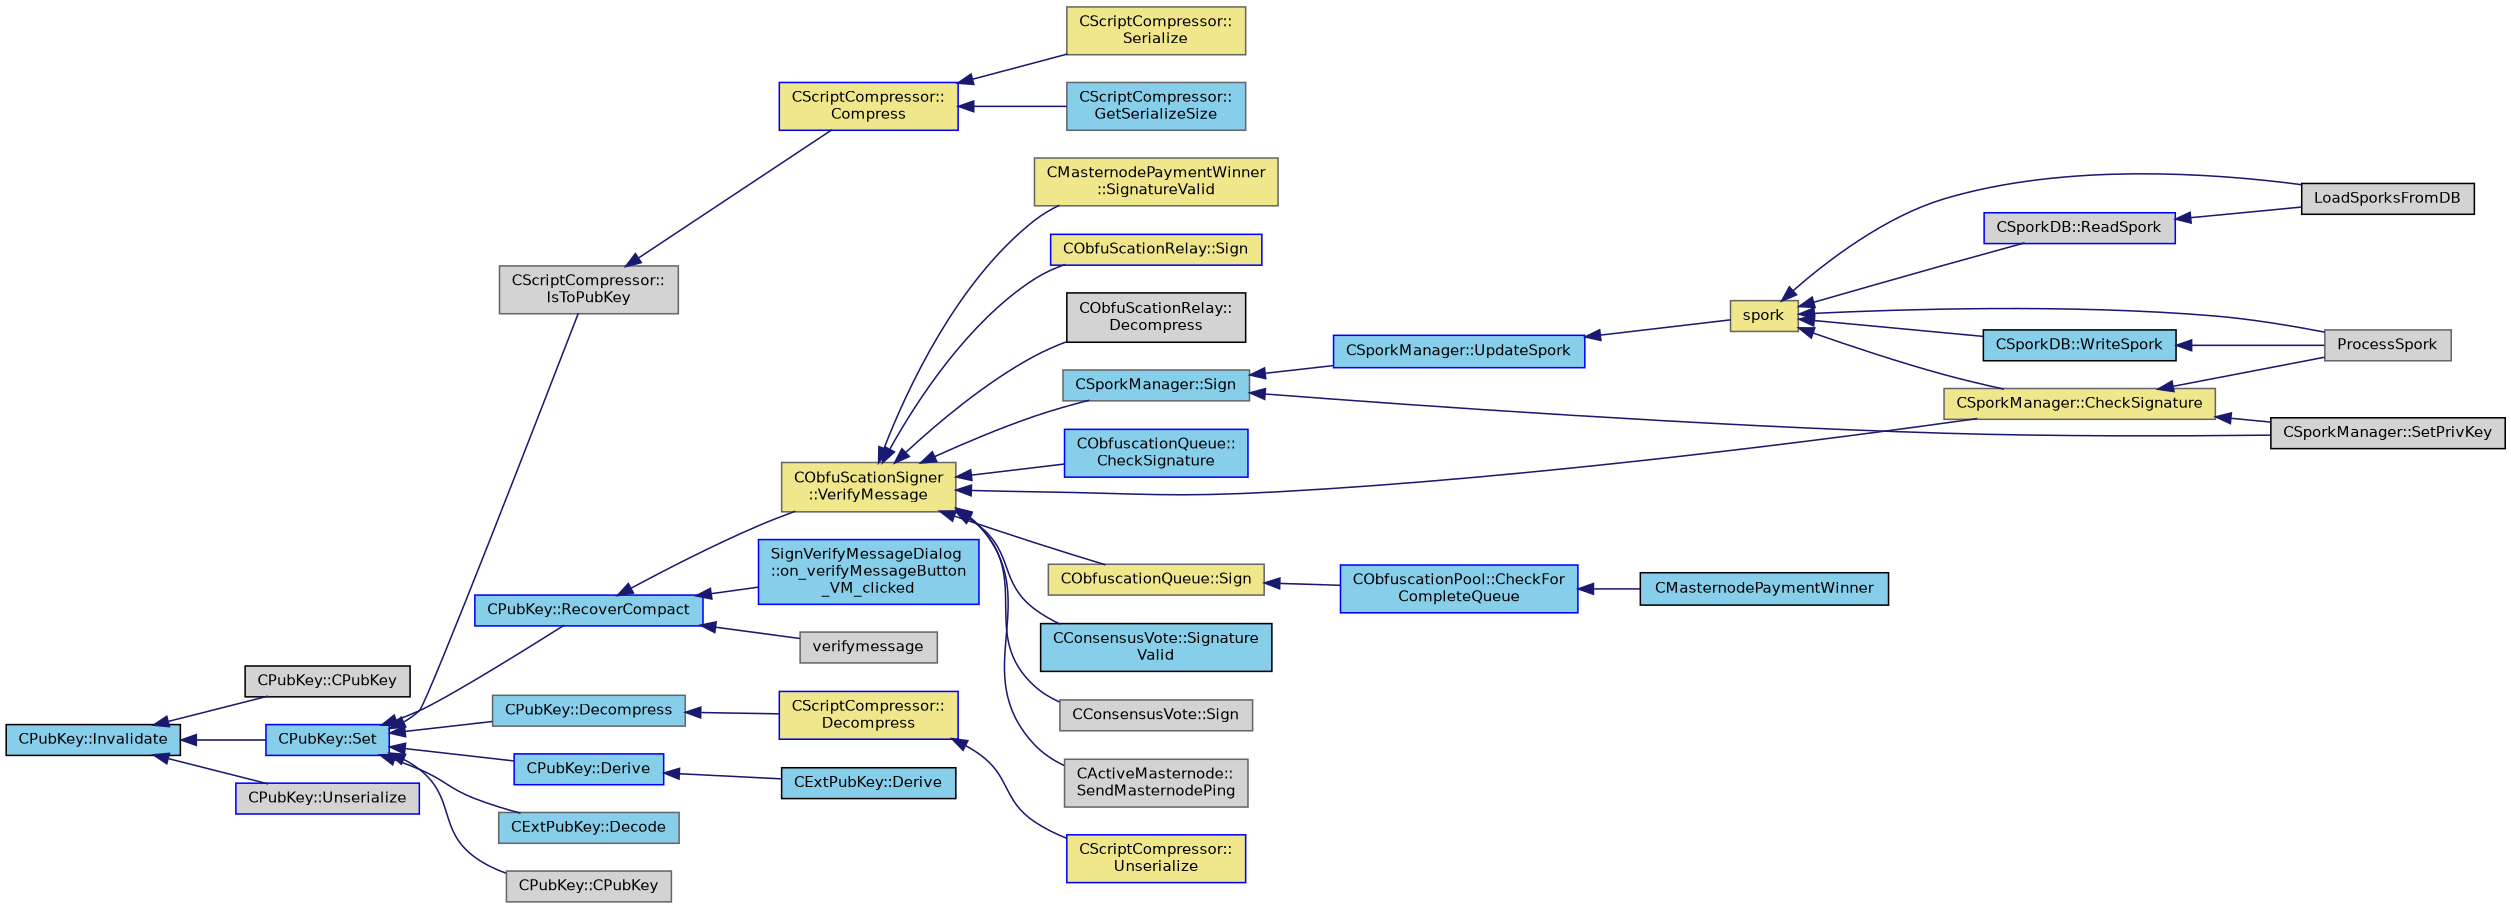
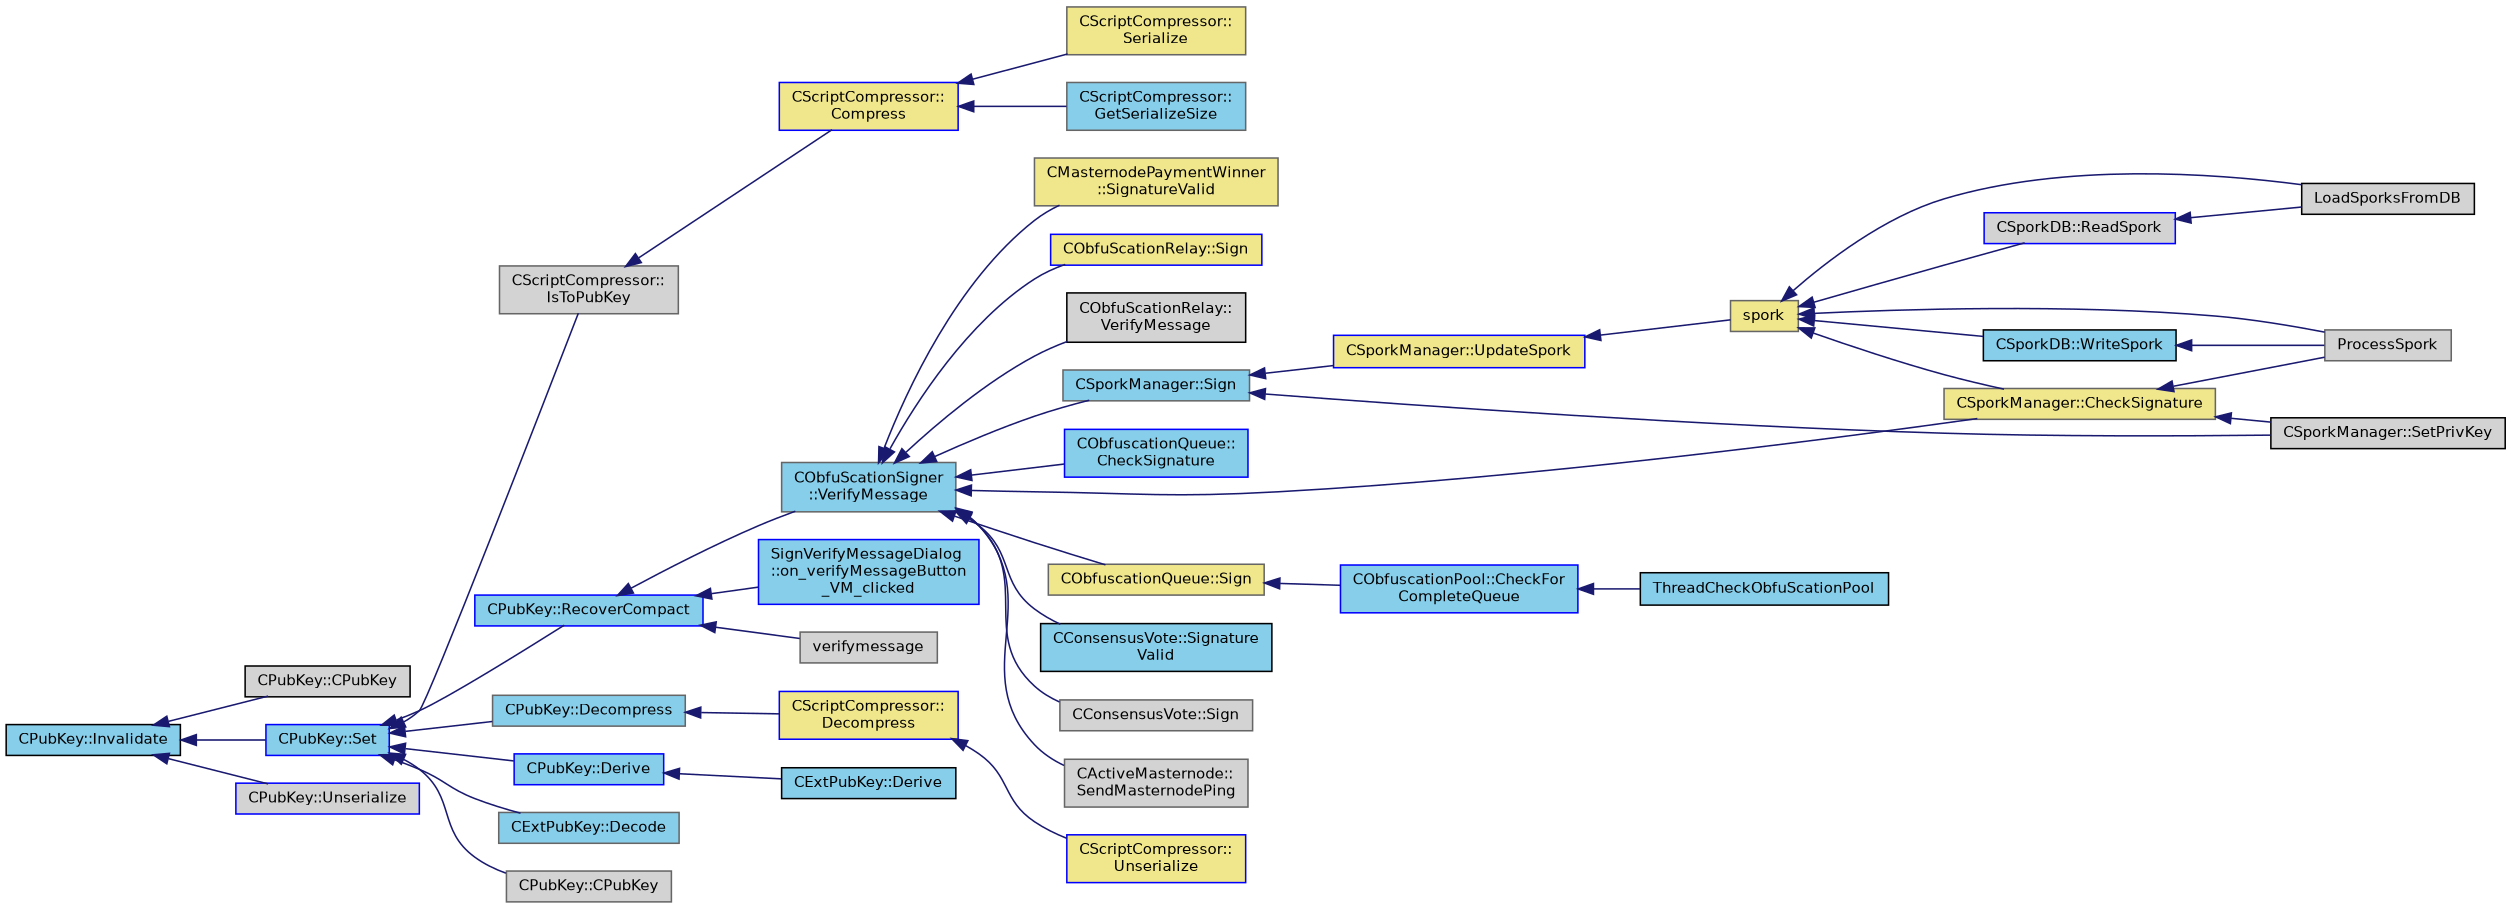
(1156, 318) -> (1156, 318)
(1459, 352) -> (1459, 352)
(869, 487) -> (869, 487)
(1764, 589) -> (1764, 589)
